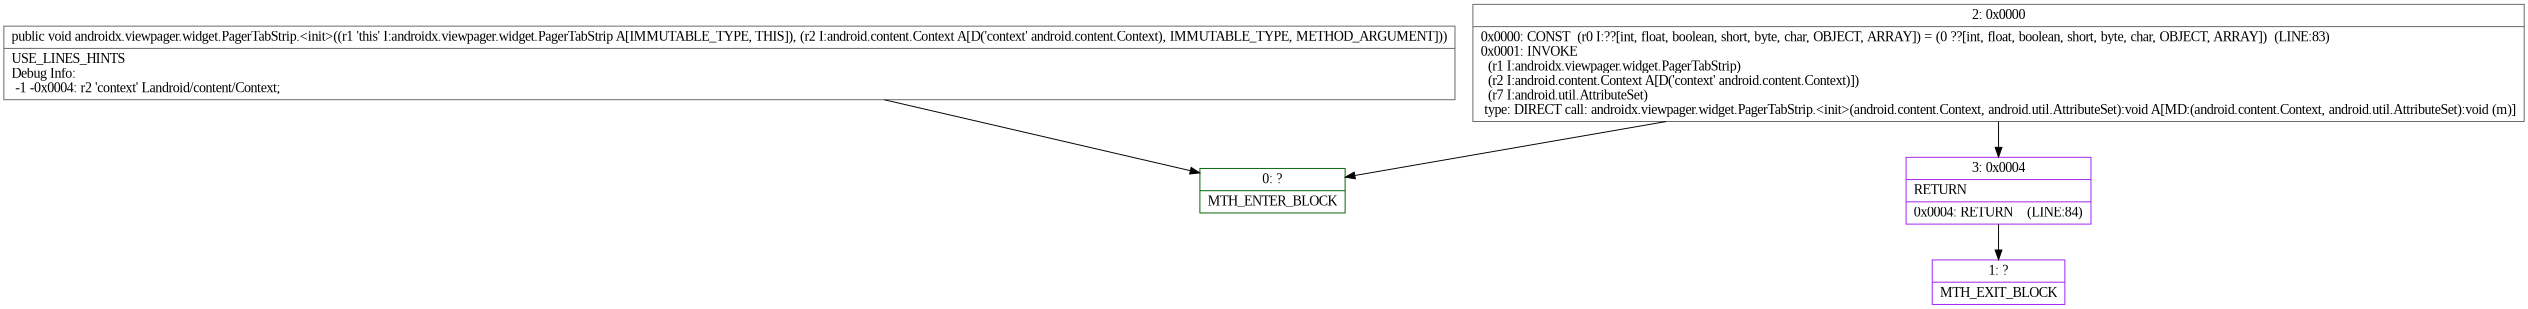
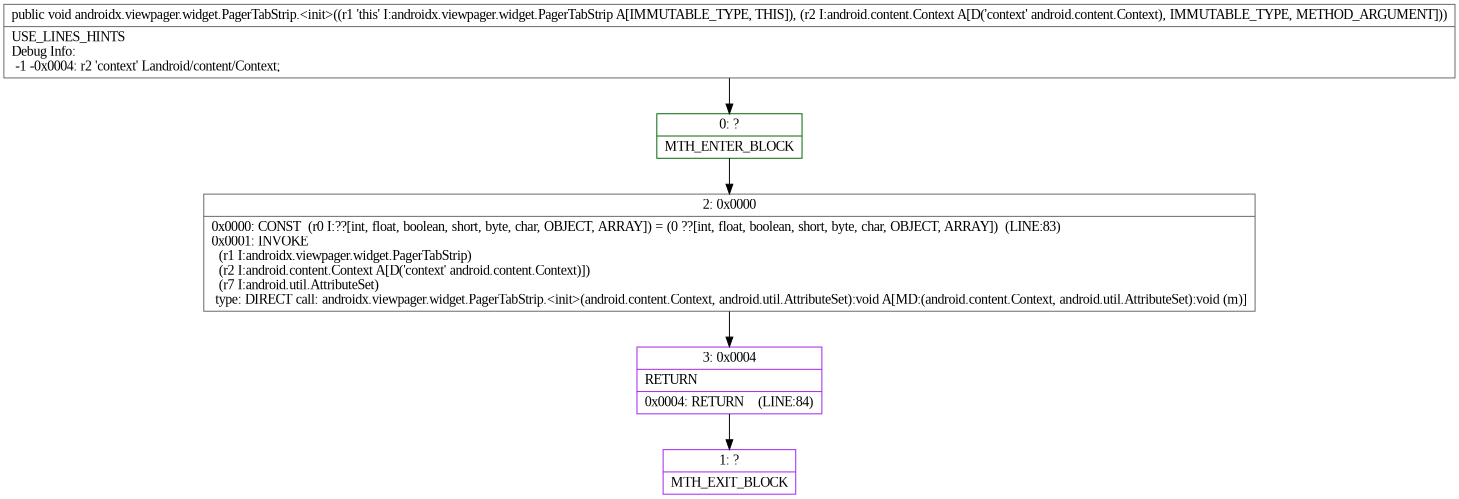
(1510, 148) -> (729, 171)
